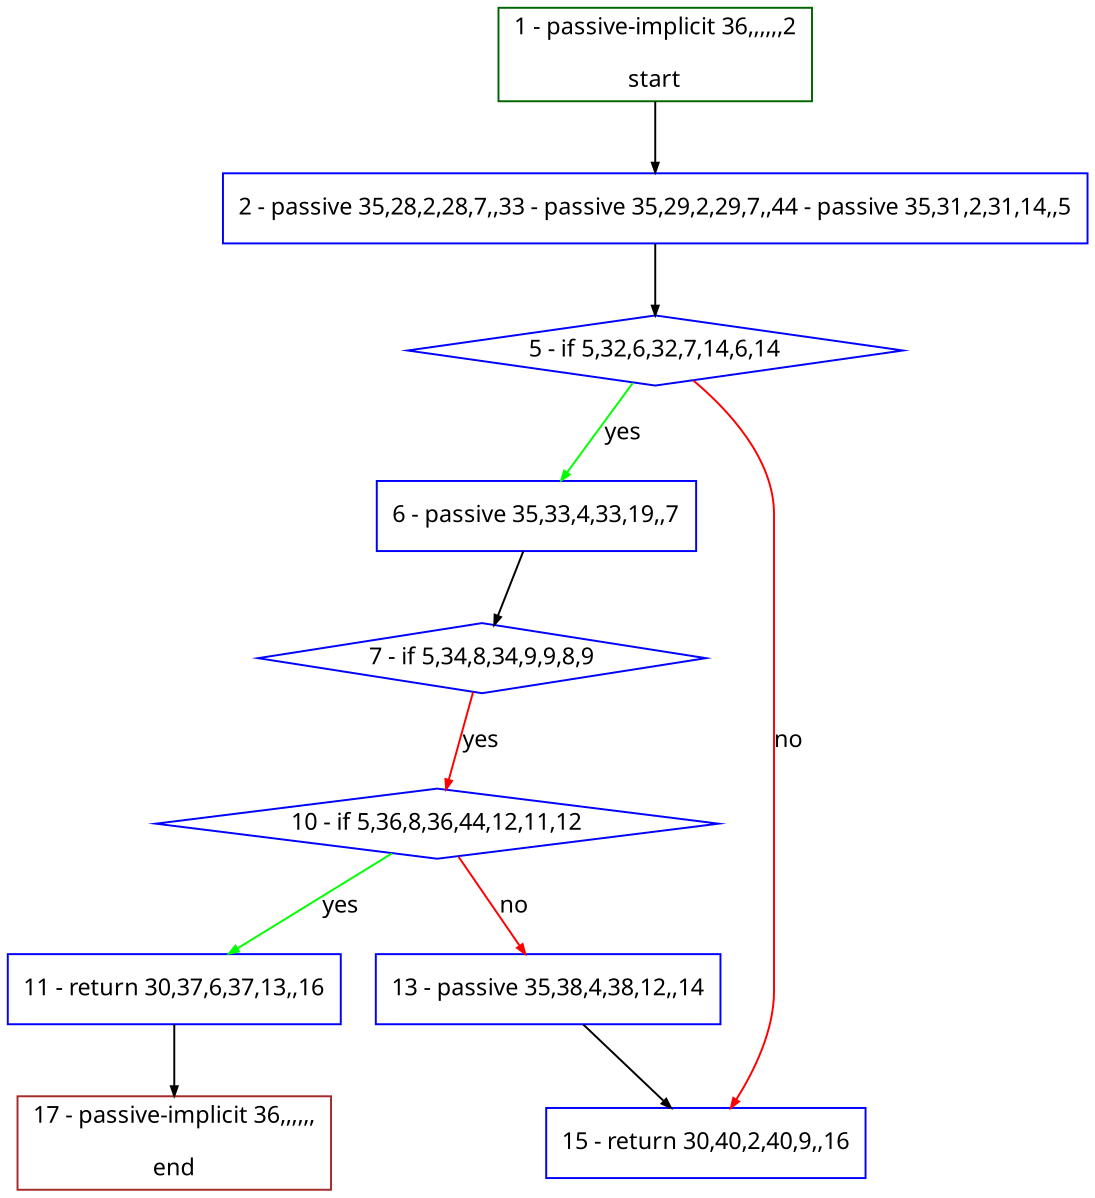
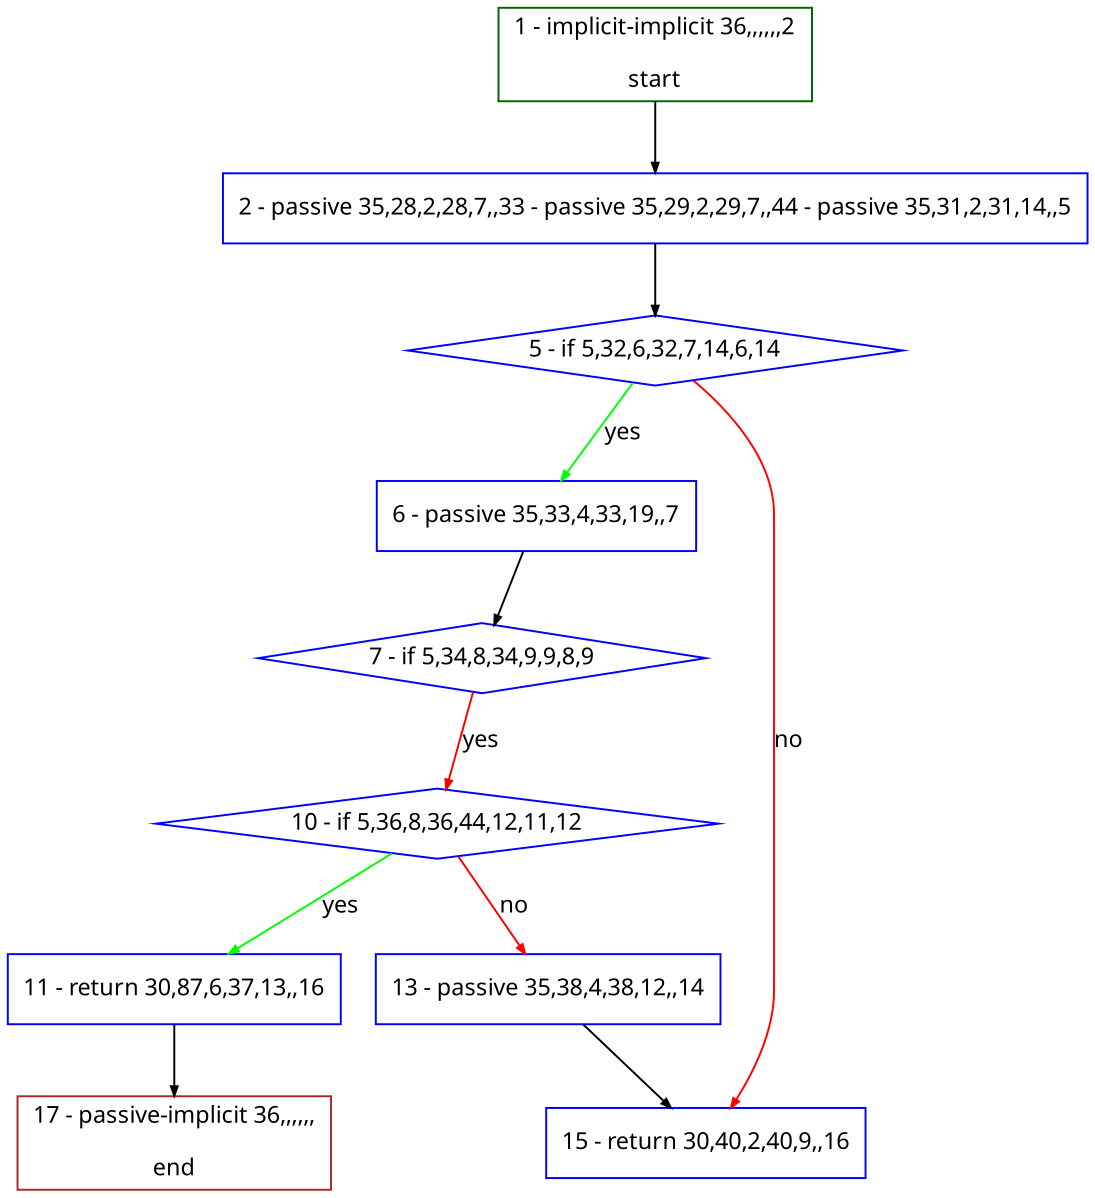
(655, 55) -> (655, 55)
(174, 989) -> (174, 989)
